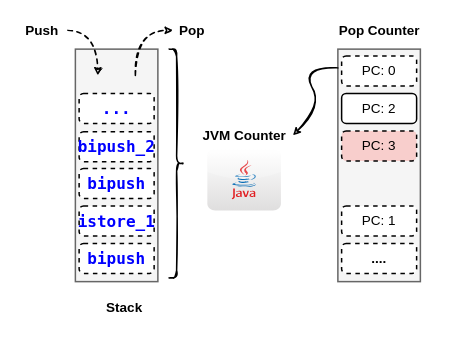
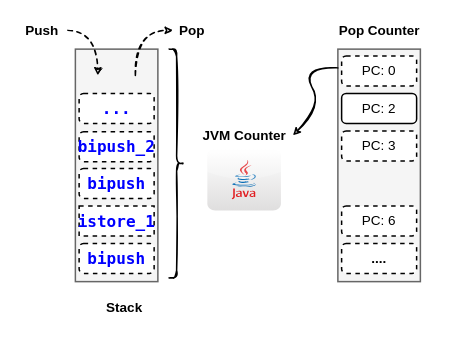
(379, 146) -> (379, 146)
(117, 221) -> (117, 221)
(379, 221) -> (379, 221)
